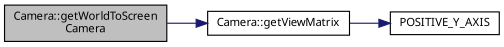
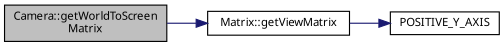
(86, 23) -> (86, 23)
(279, 23) -> (279, 23)
